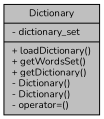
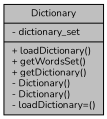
(40, 105) -> (54, 105)
